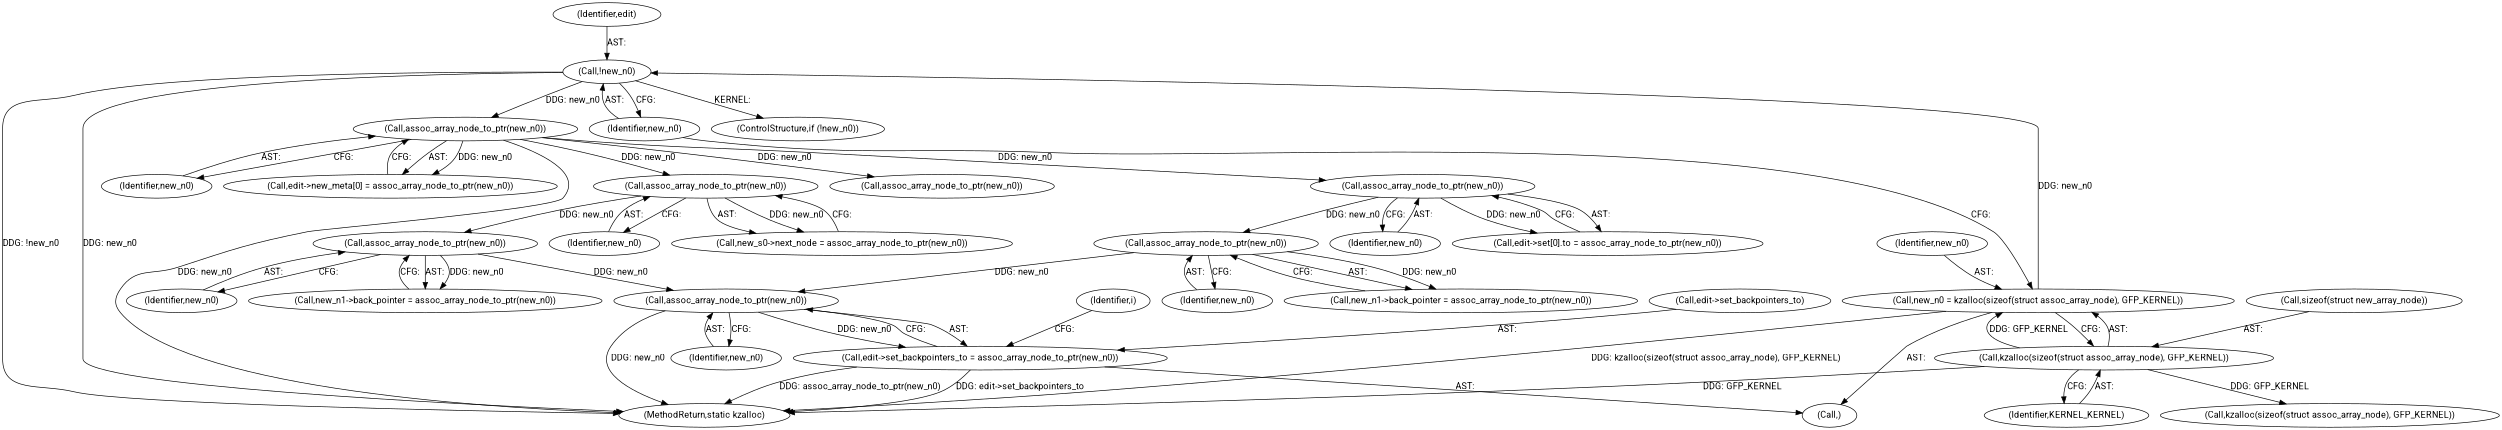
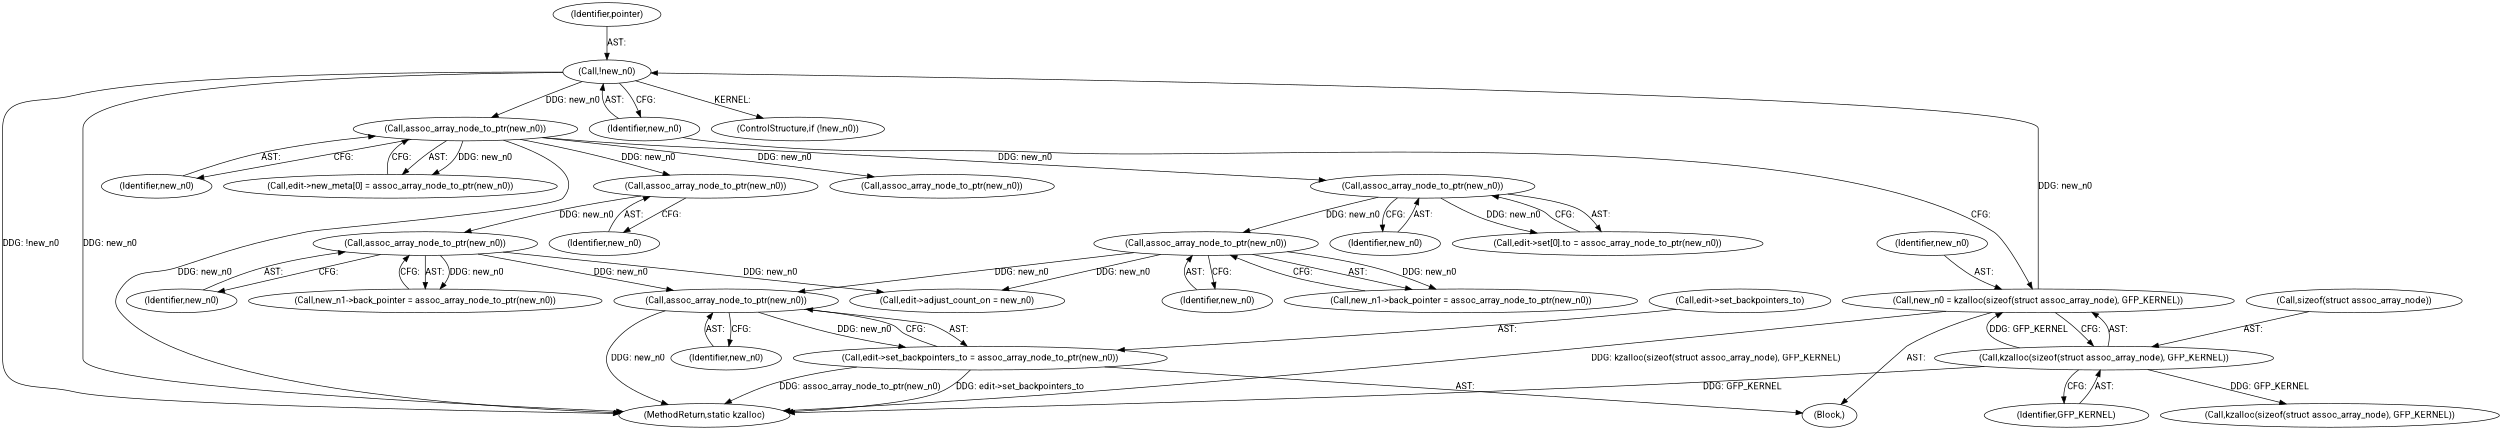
(607, 14) -> (607, 14)
(842, 244) -> none
none -> (957, 301)
(1113, 301) -> none
(2354, 301) -> (2354, 301)
(1830, 415) -> (1830, 415)
(2067, 415) -> (2067, 415)
